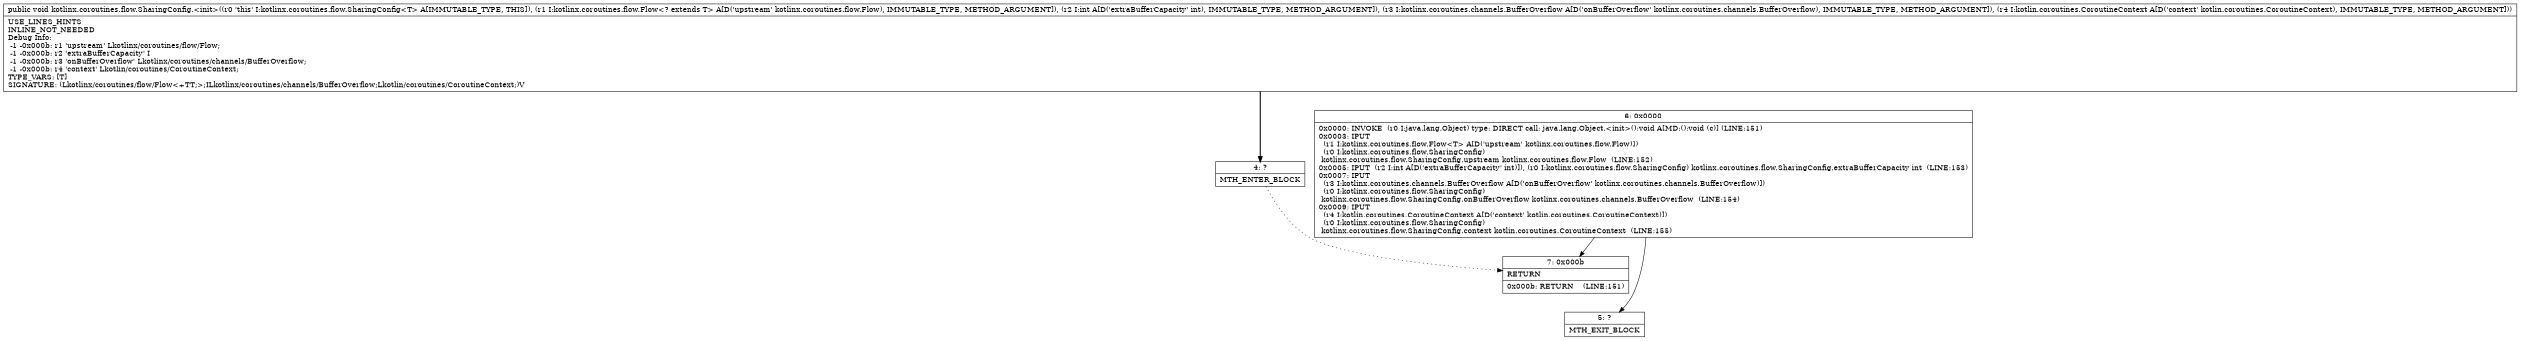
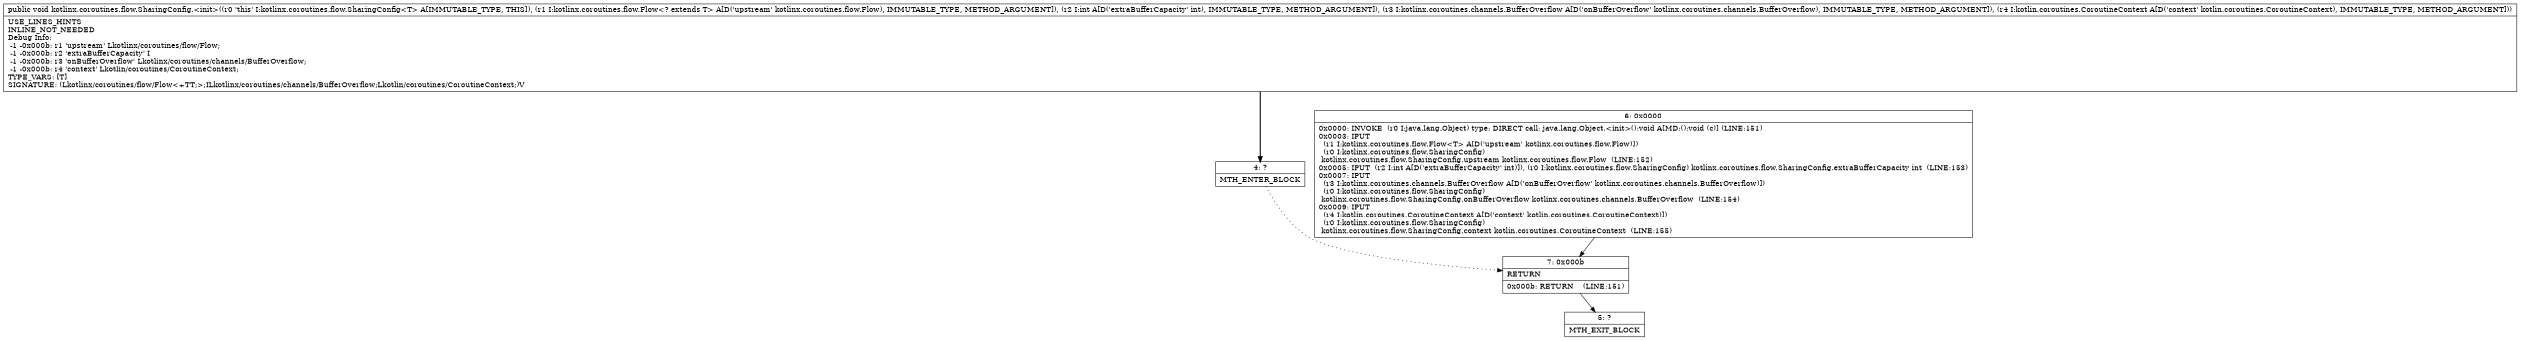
(1640, 275) -> (1586, 301)
